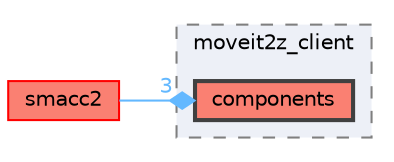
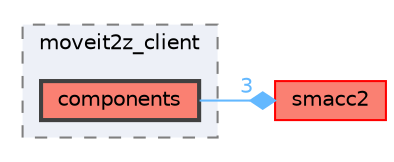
(144, 101) -> (231, 101)
